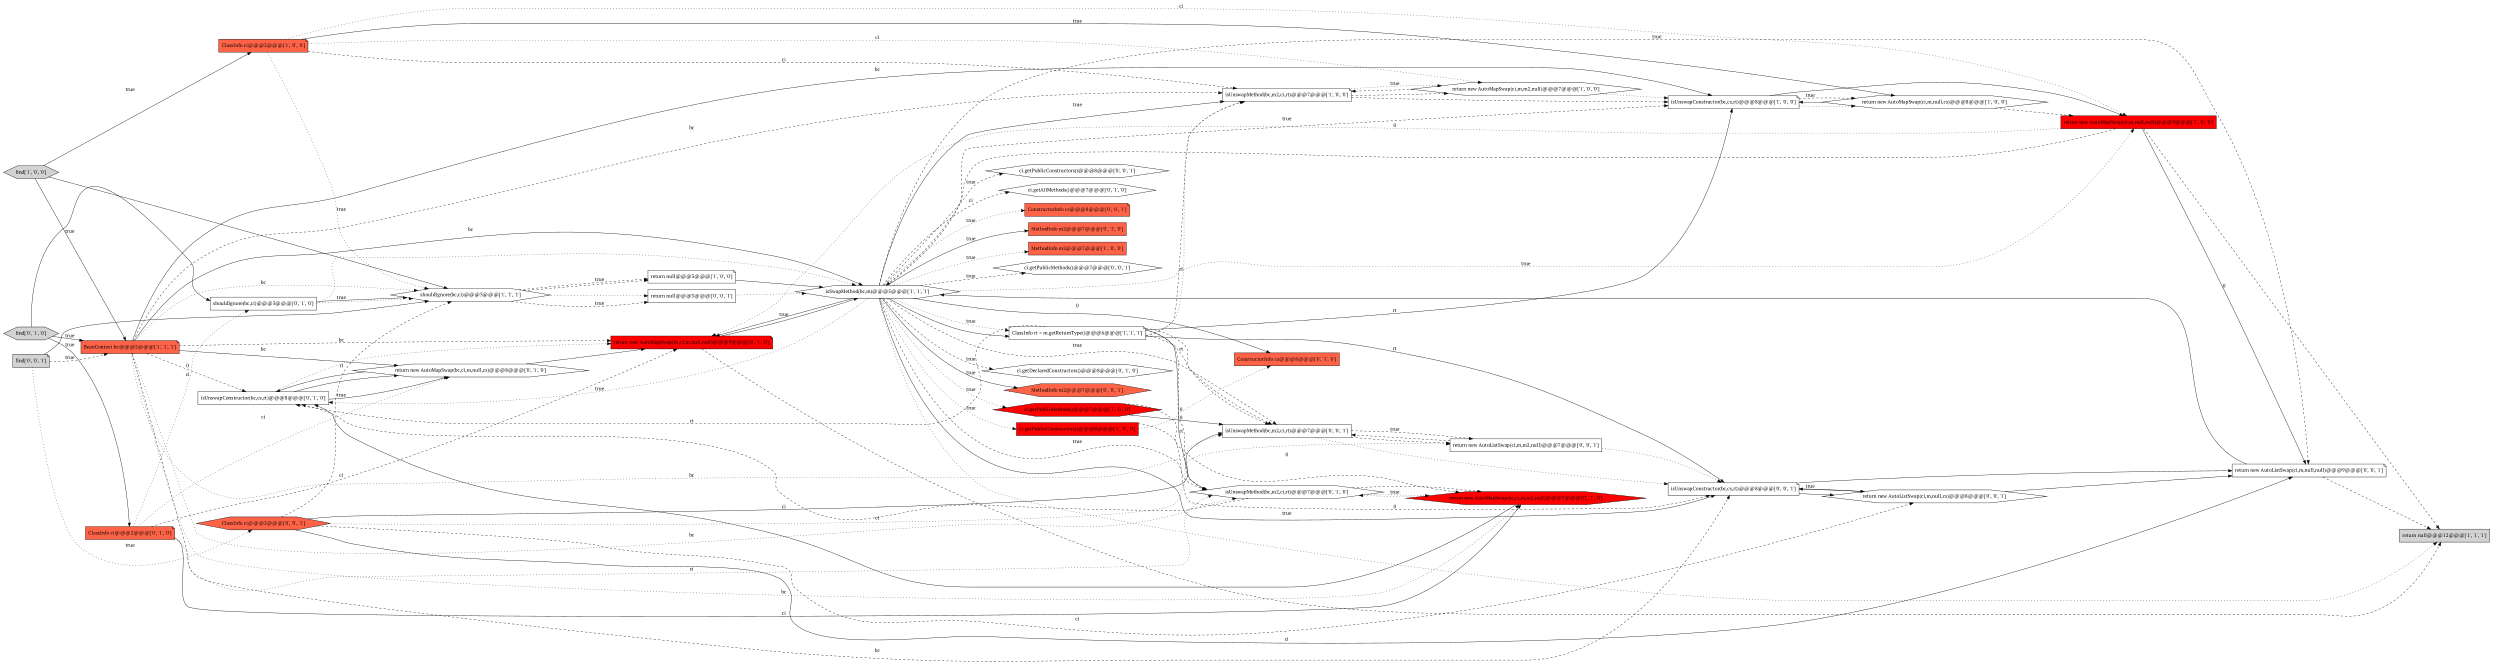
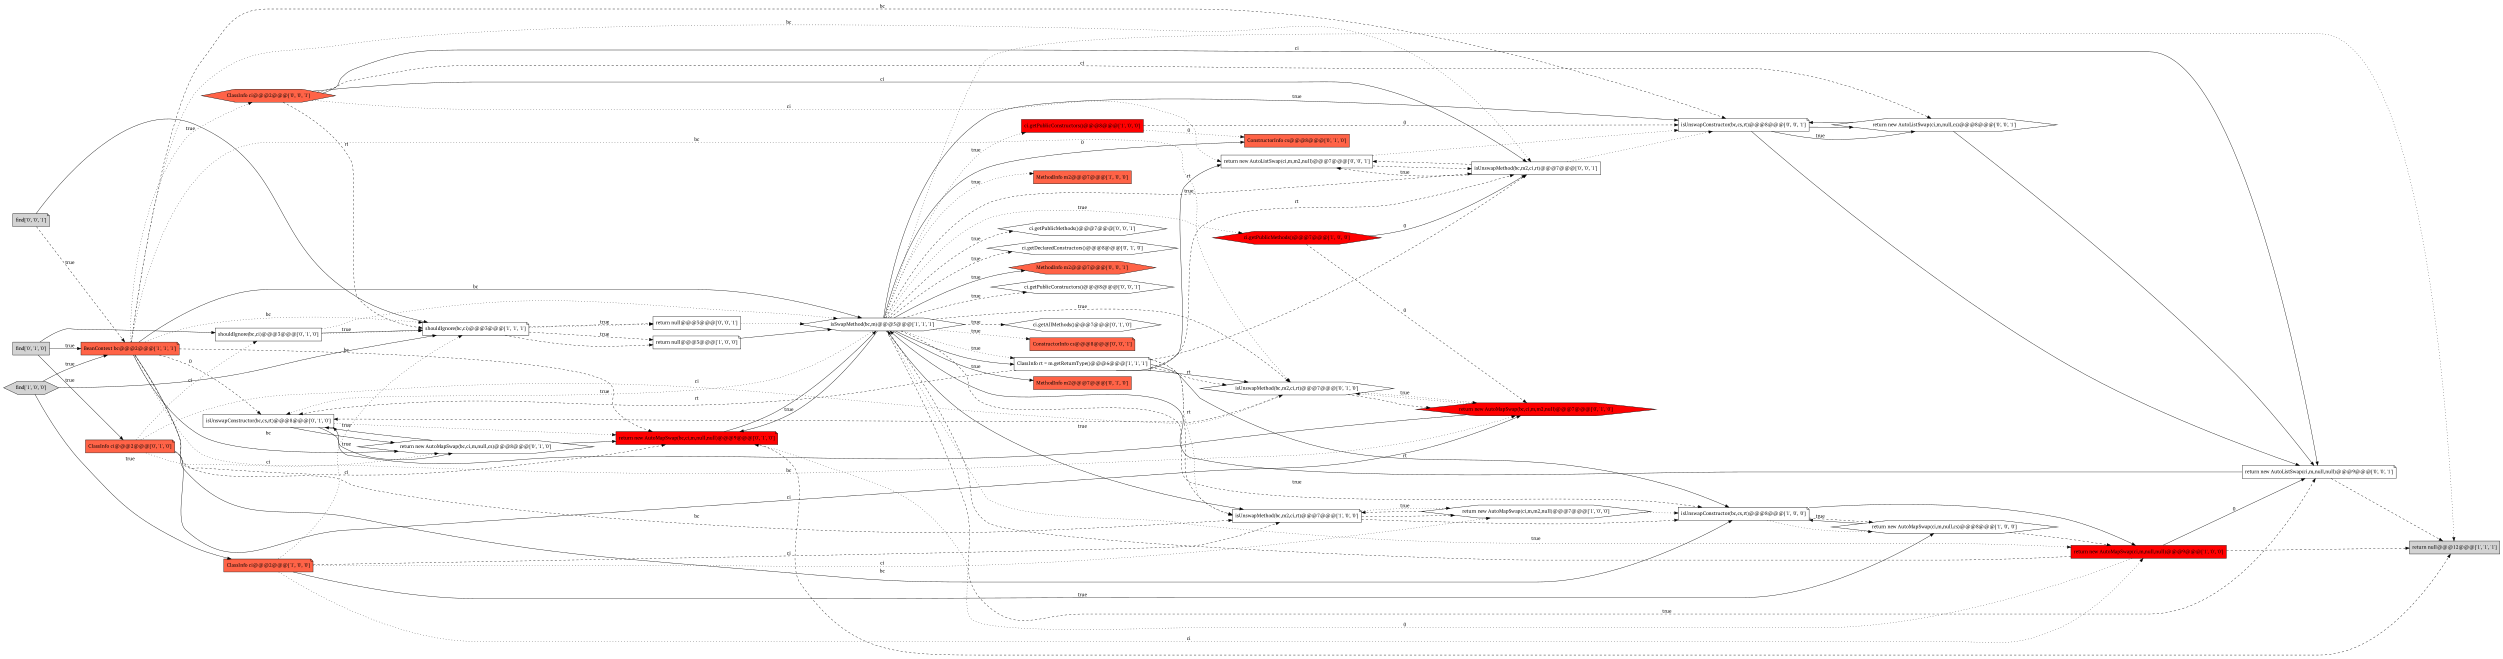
(971, 201) -> (976, 322)
(471, 295) -> (476, 329)
(31, 333) -> (31, 349)
(1445, 362) -> (1182, 283)
(77, 543) -> (153, 201)
